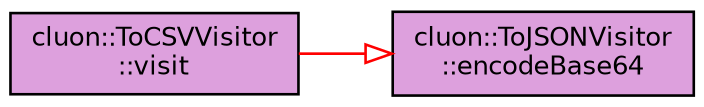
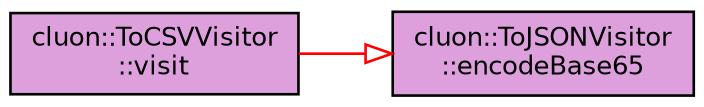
(543, 54) -> (543, 54)
